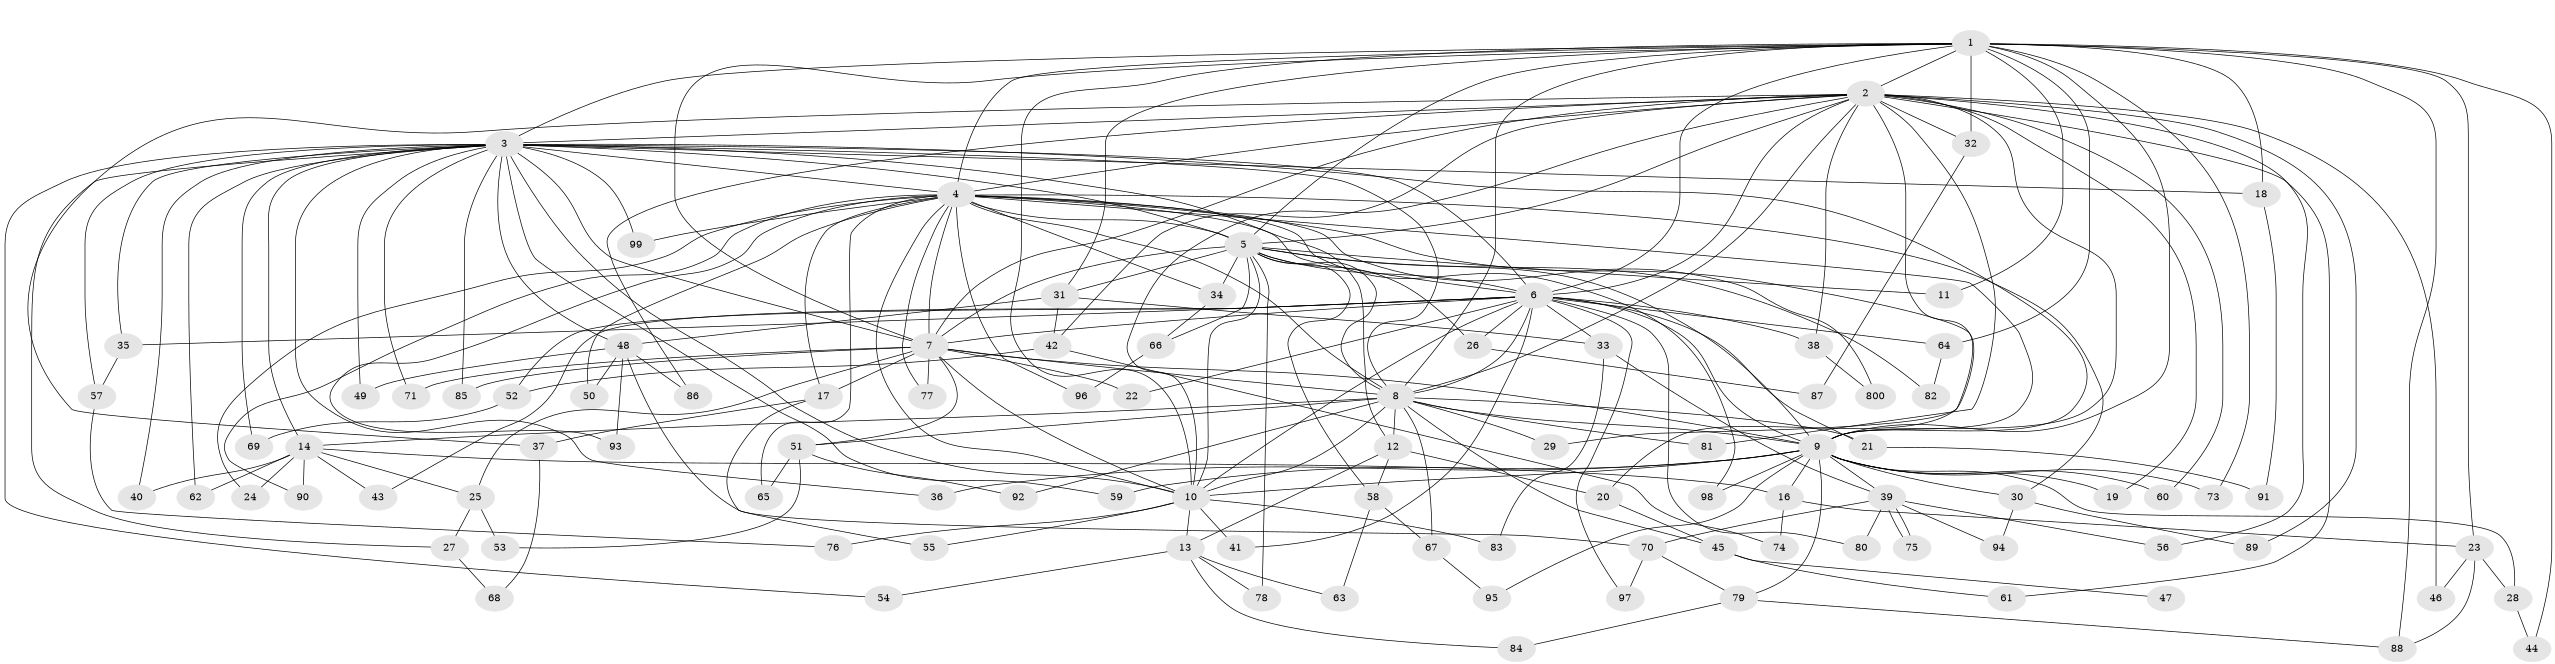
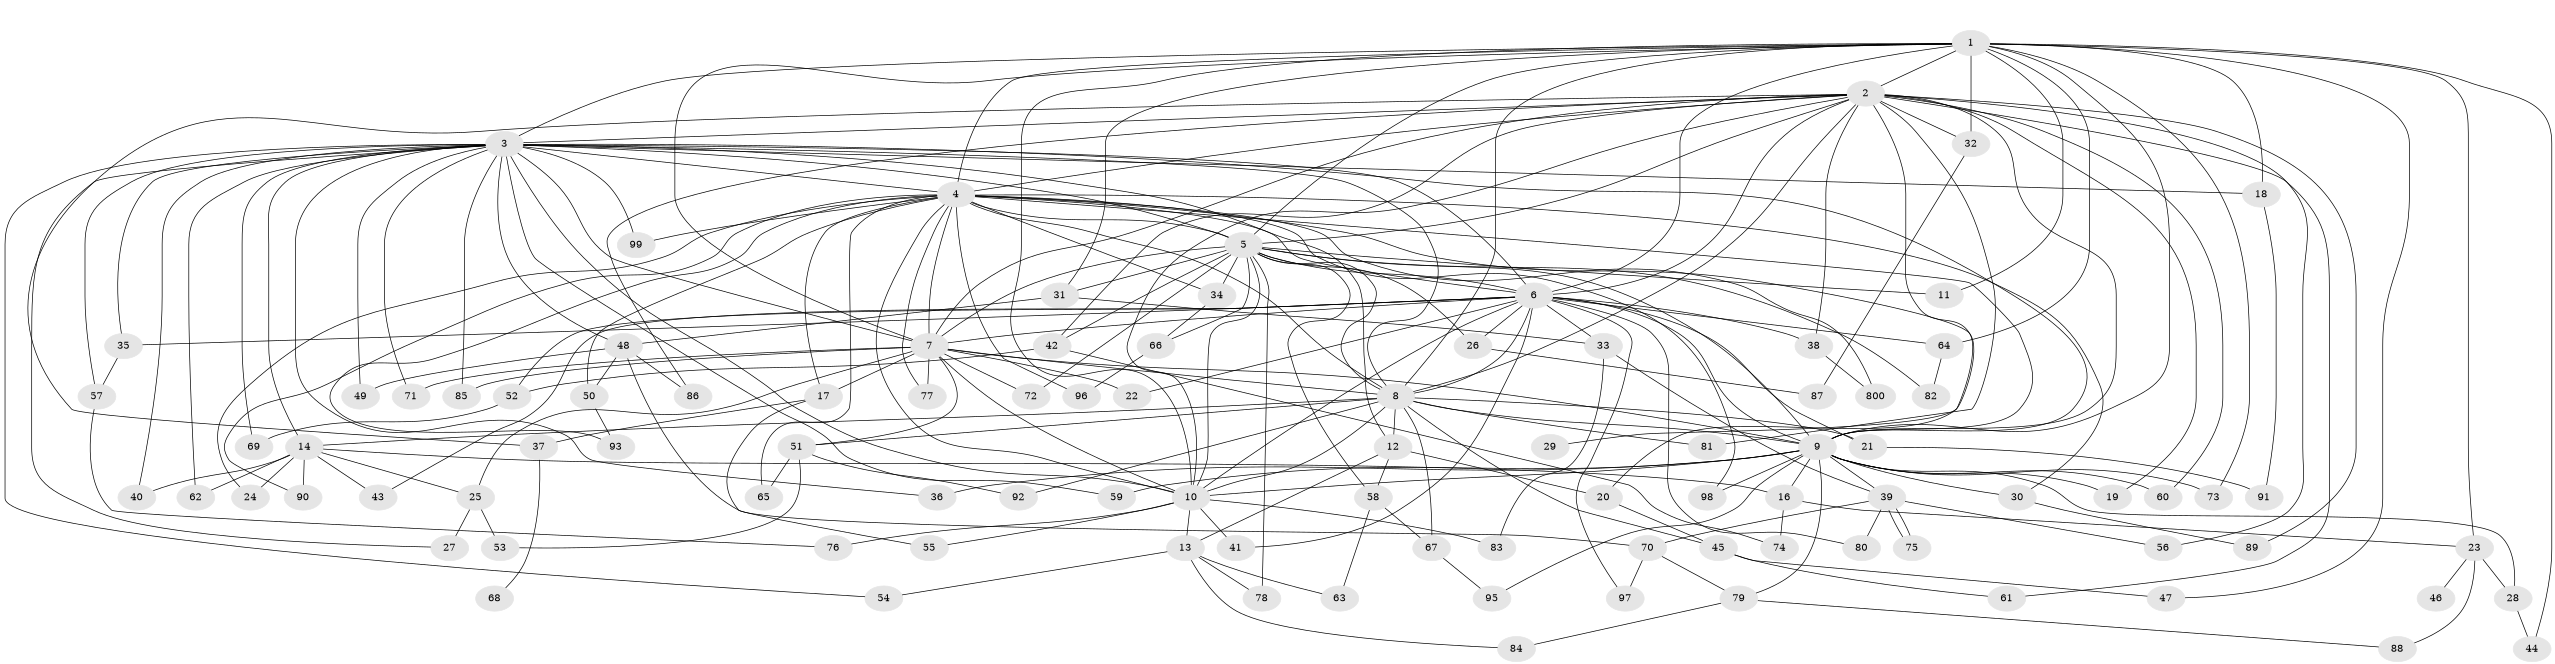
(2436, 151) -> (2408, 219)
(2330, 166) -> none
(1056, 321) -> (1139, 298)
(620, 397) -> (603, 422)
none -> (1031, 397)
(1475, 419) -> none
(1999, 548) -> none
(472, 573) -> none
